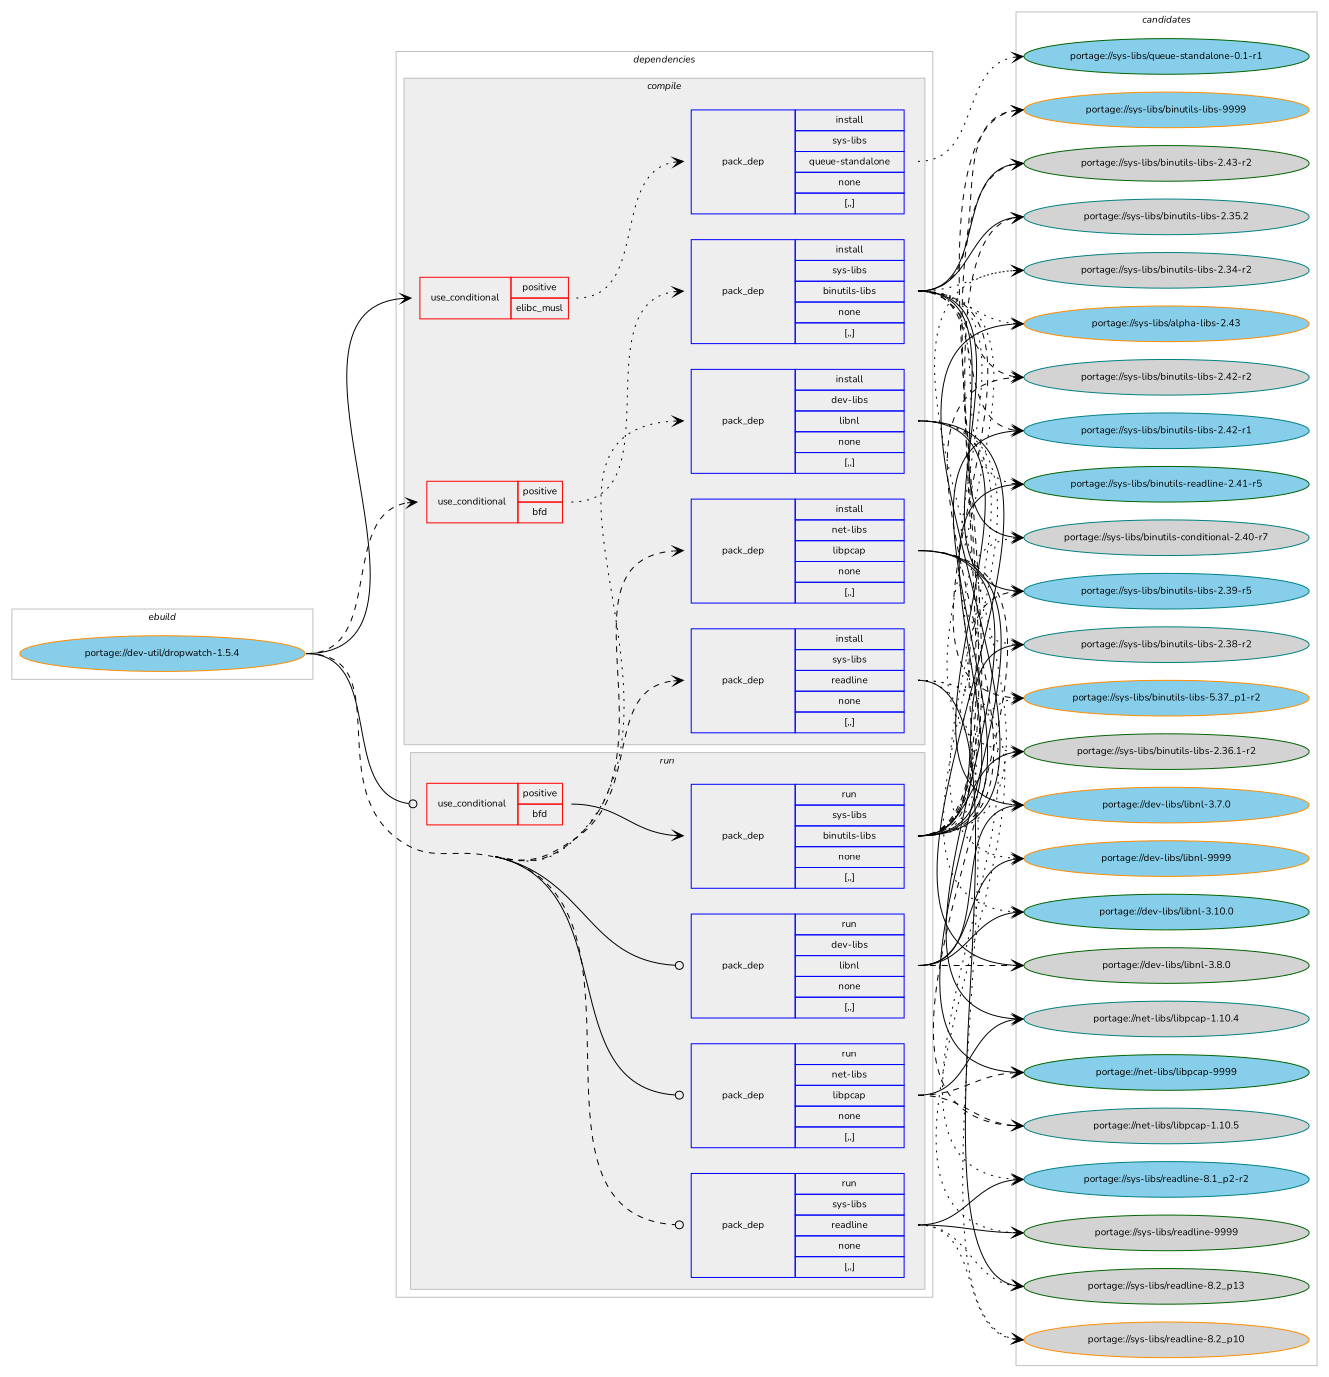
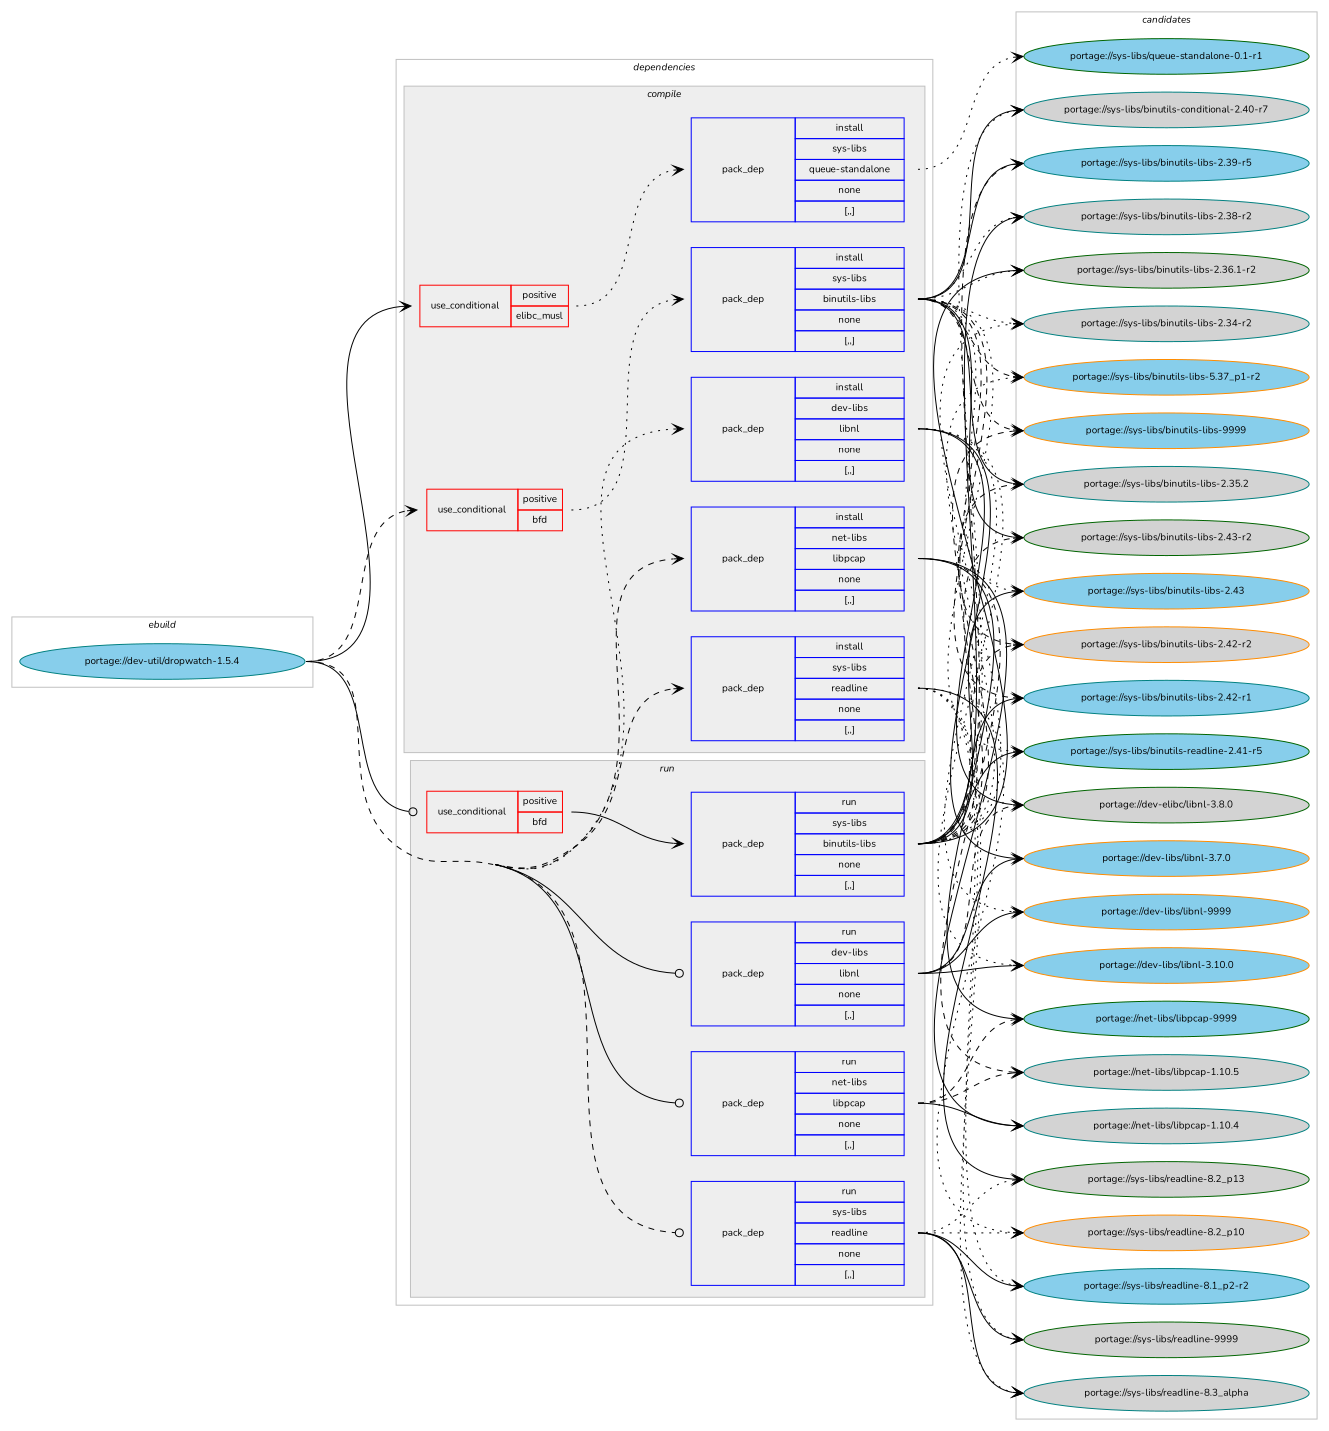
(1167, 324) -> (1167, 591)
(1167, 377) -> (1167, 645)
(162, 654) -> (162, 662)
(1167, 912) -> (1167, 966)
(1167, 966) -> (1167, 805)
none -> (1167, 1393)
